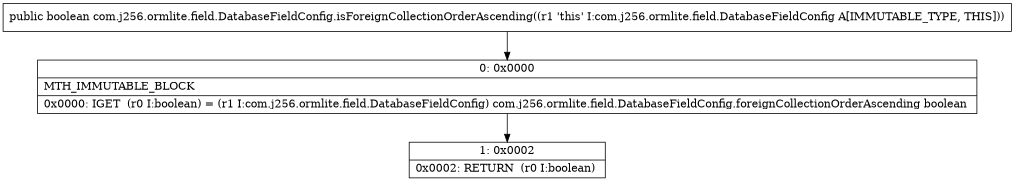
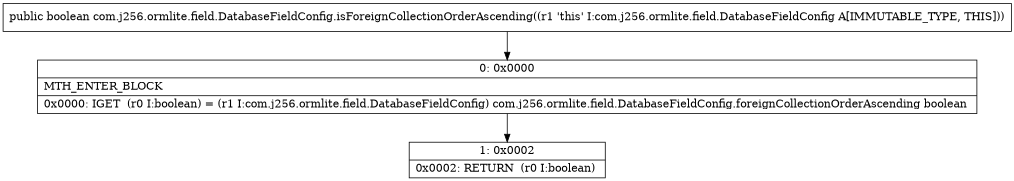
(119, 86) -> (103, 86)
